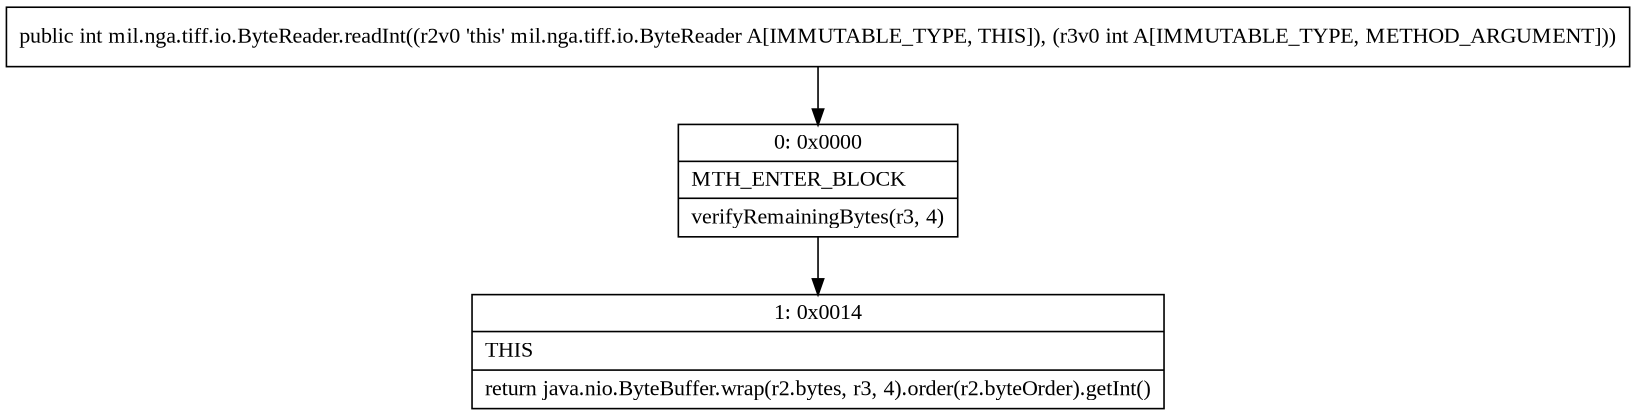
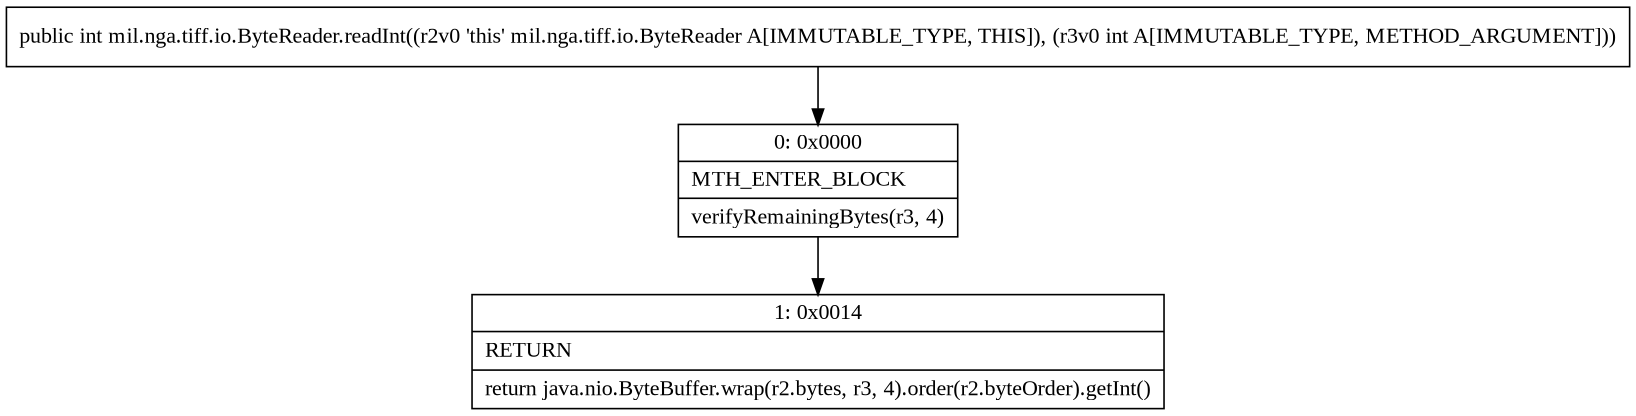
(510, 350) -> (529, 350)
